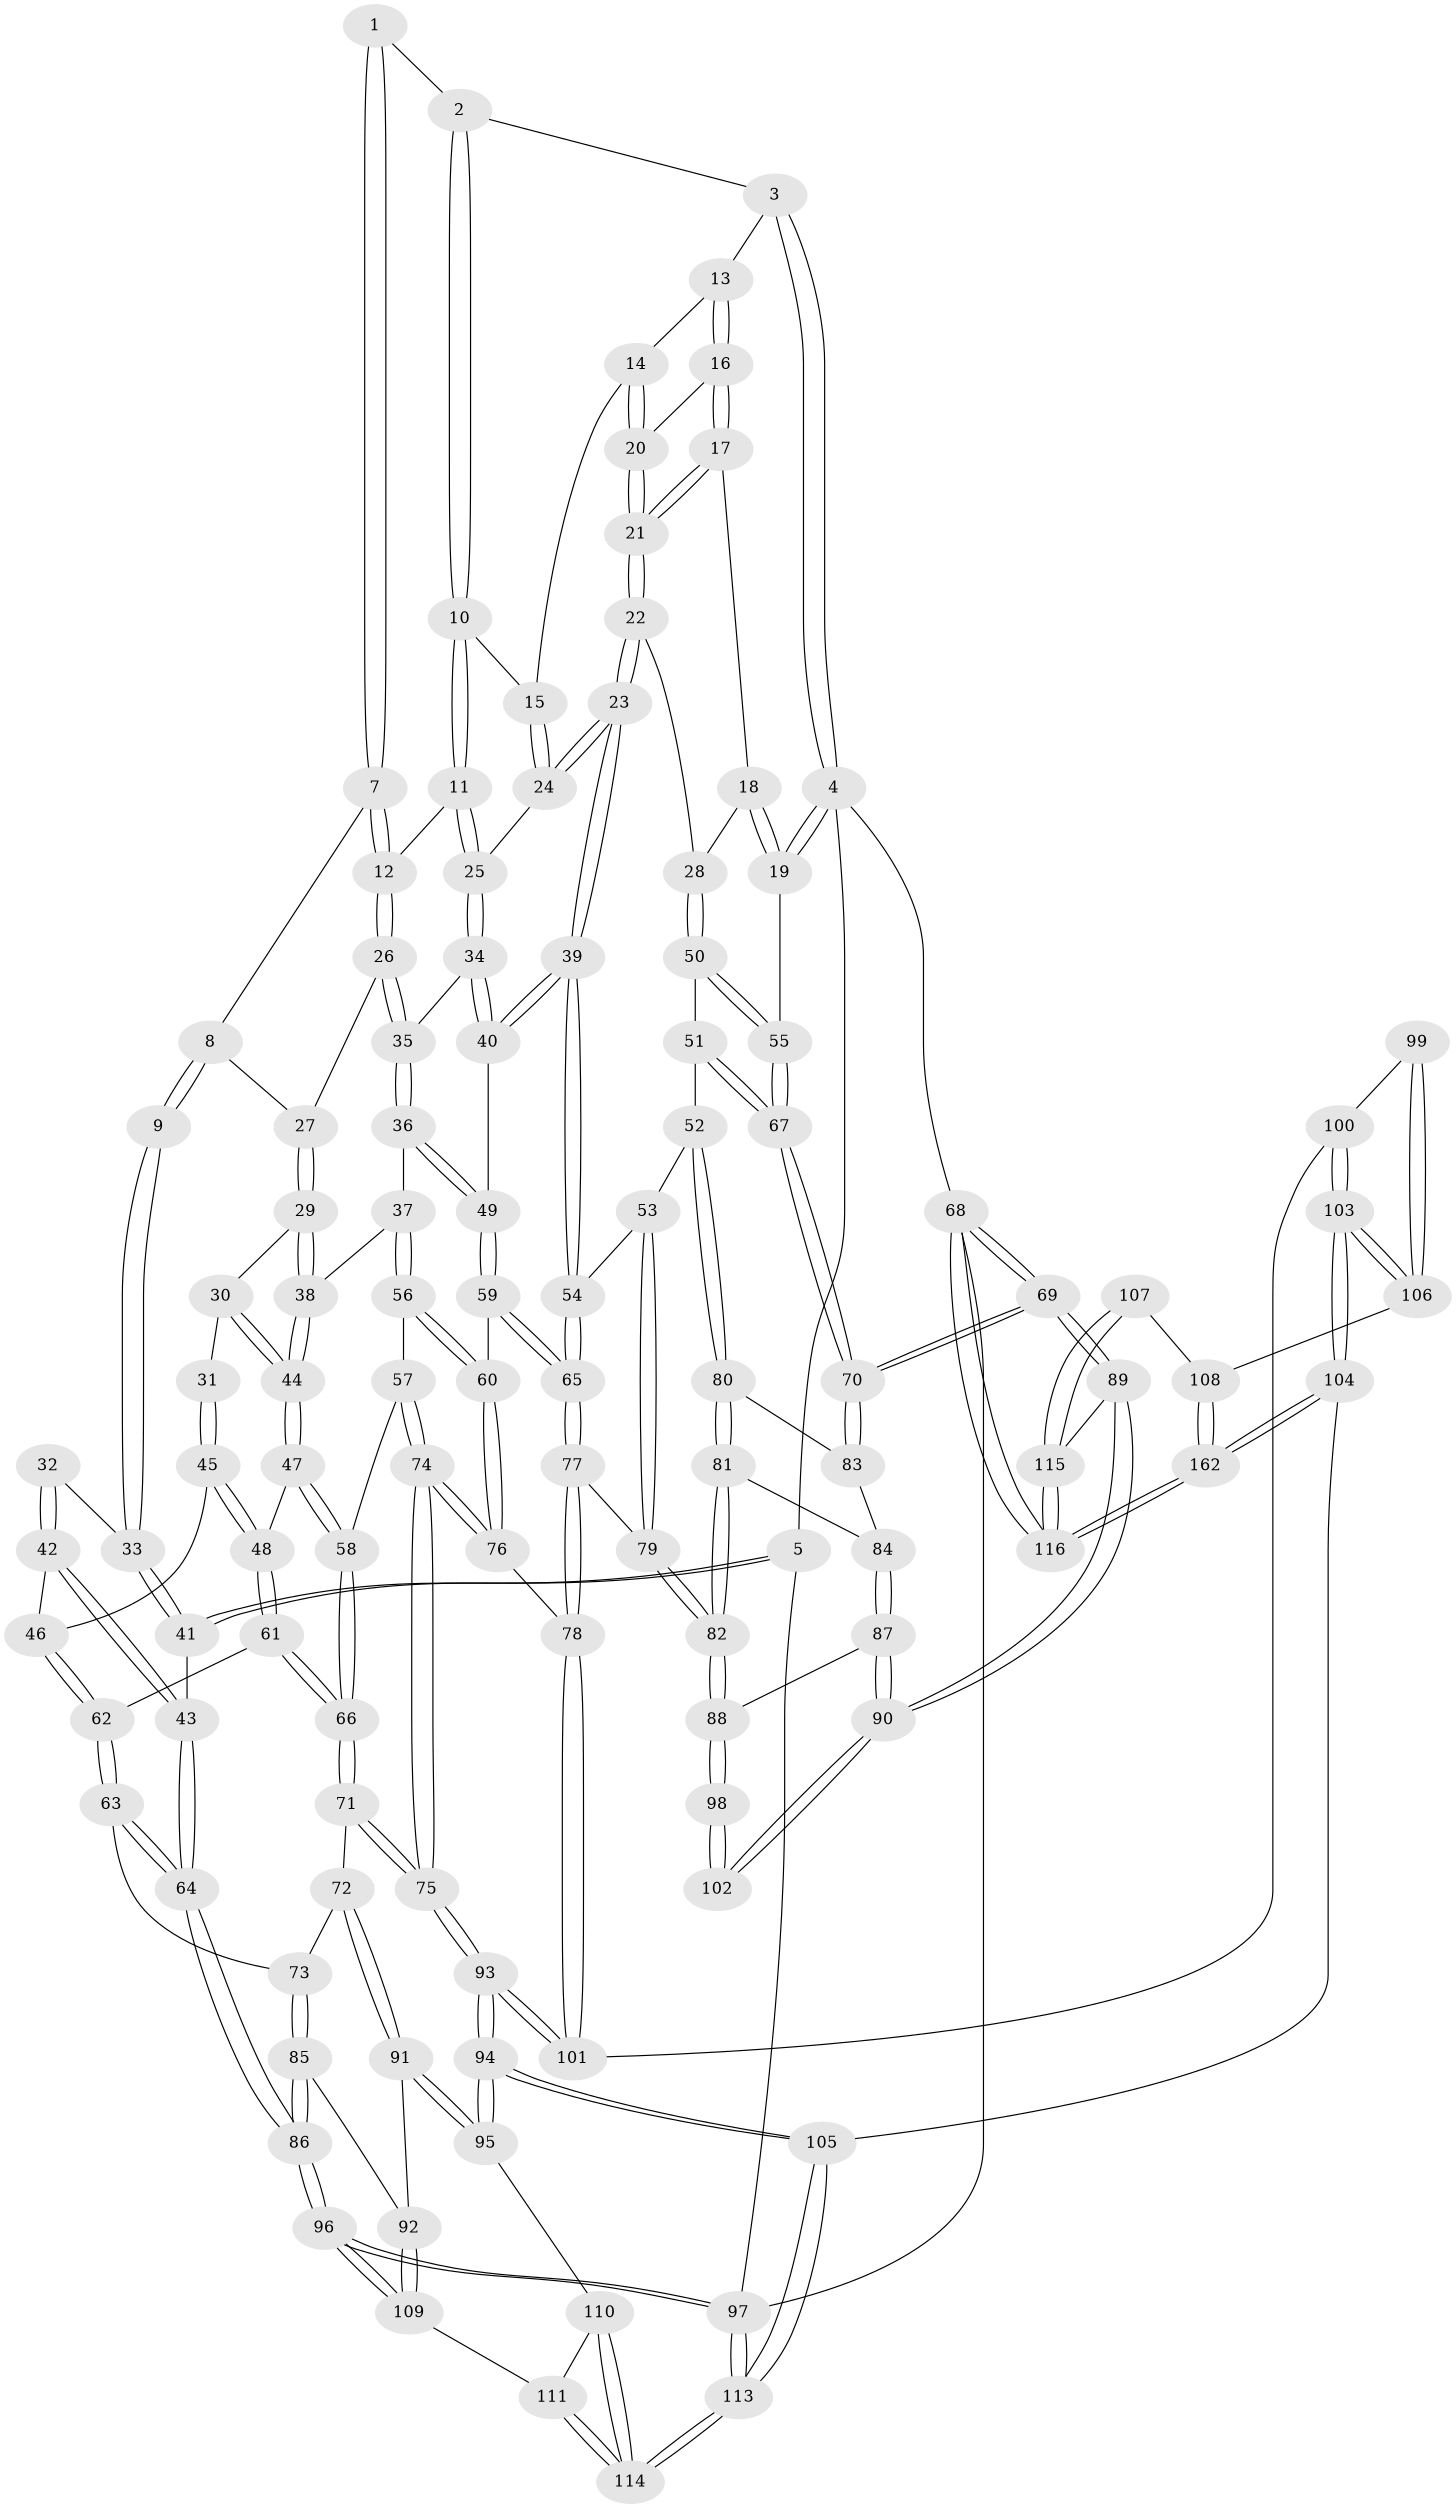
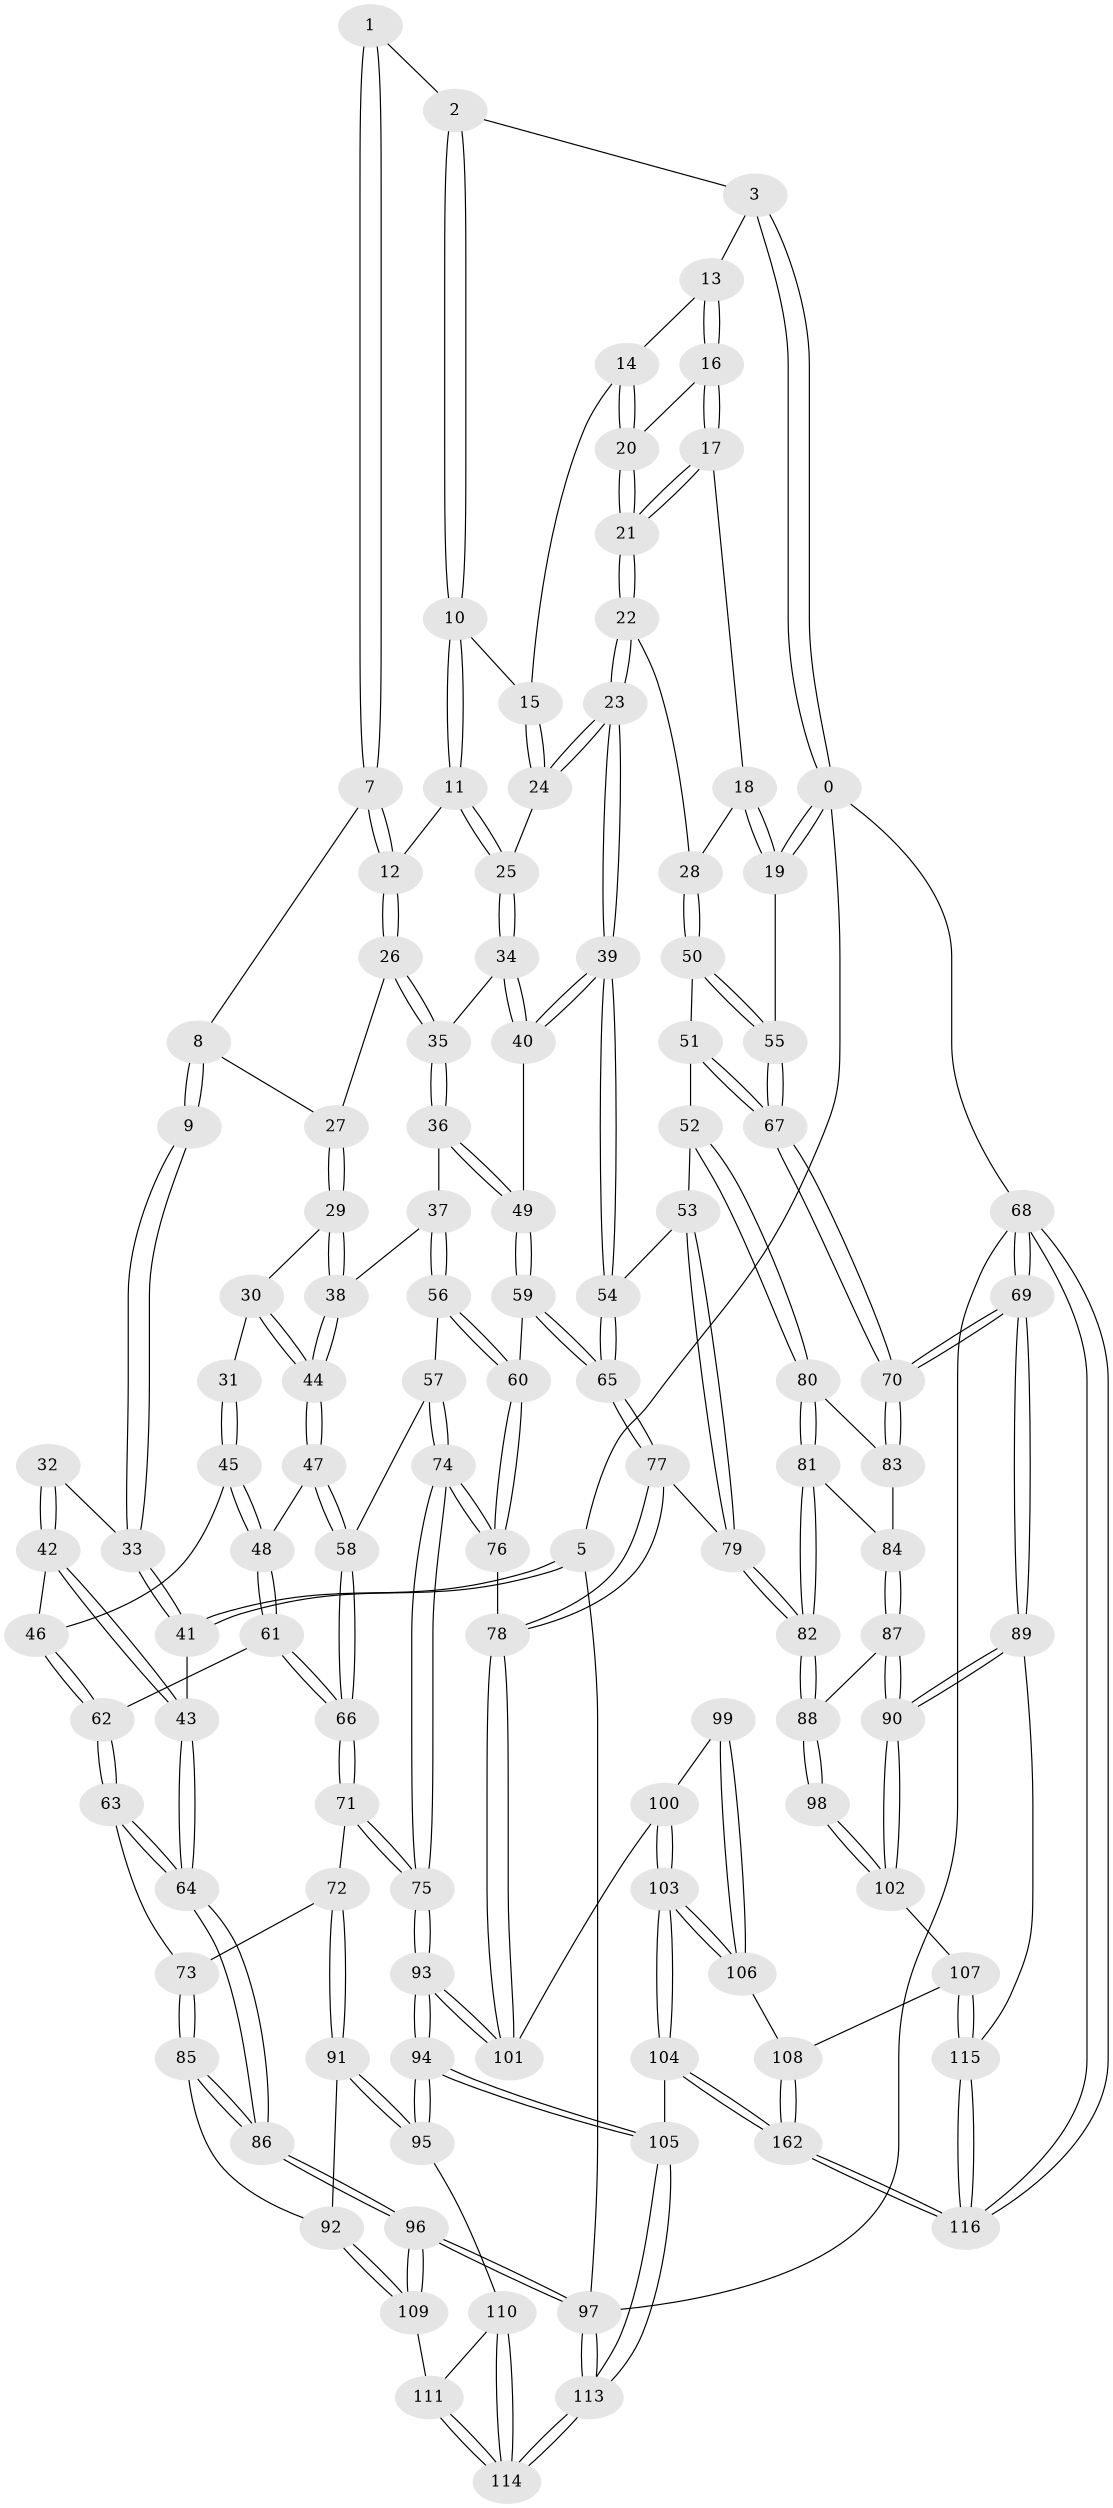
(834, 788) -> (829, 788)
none -> (923, 1925)
